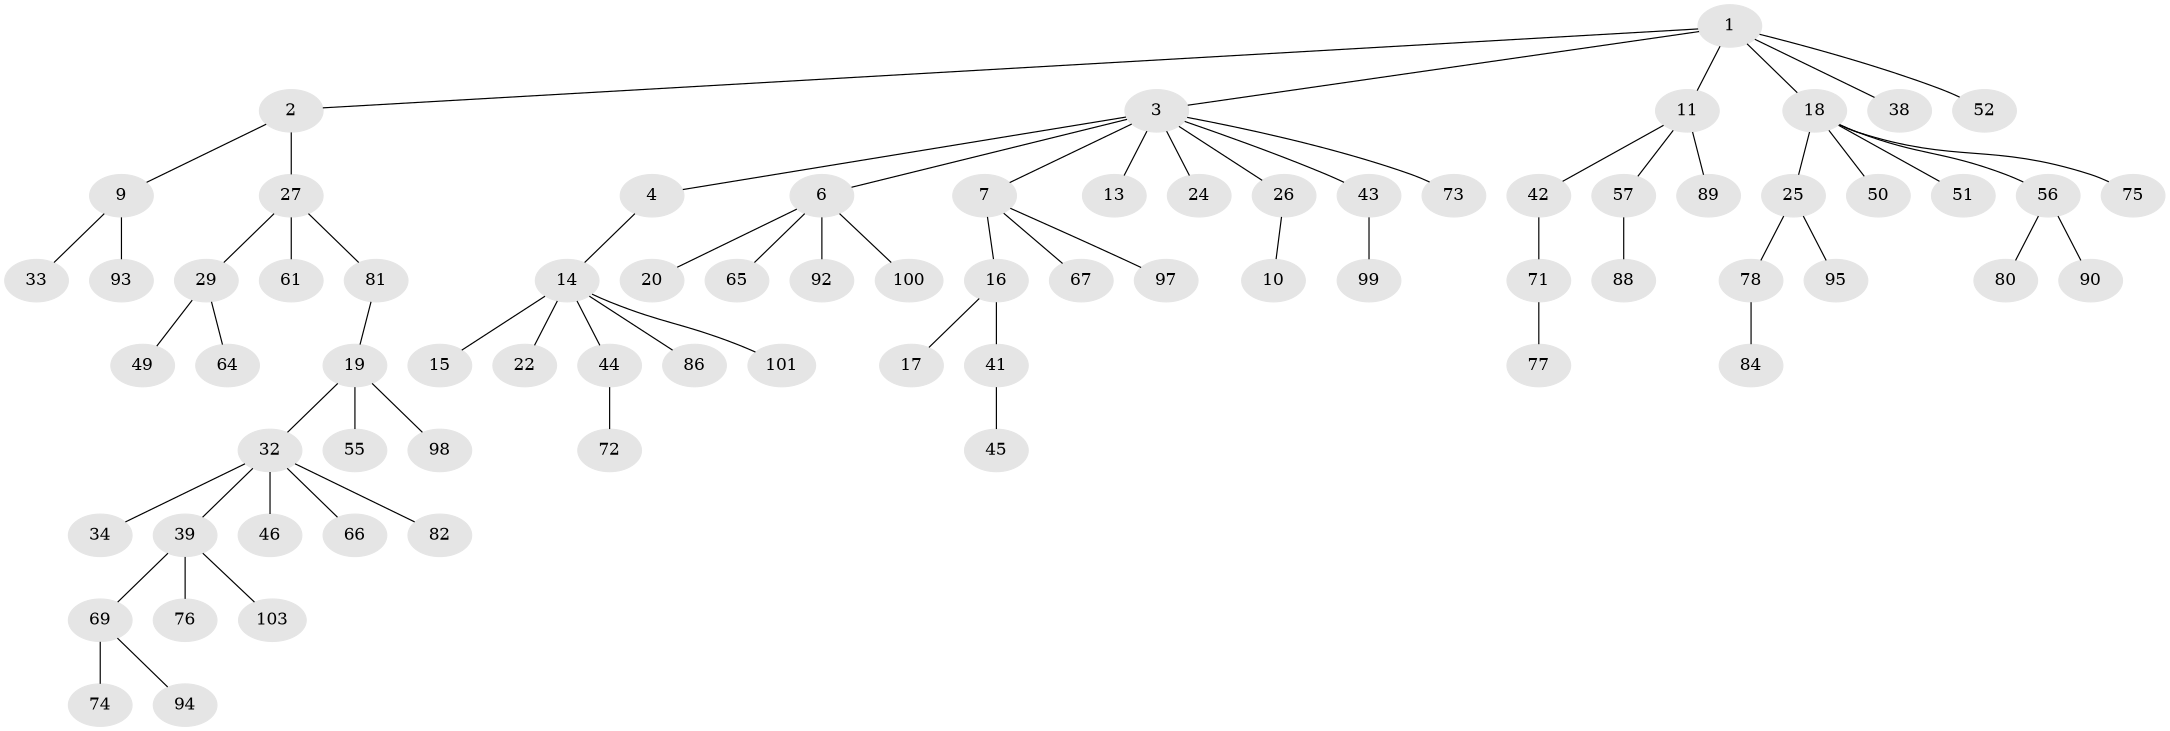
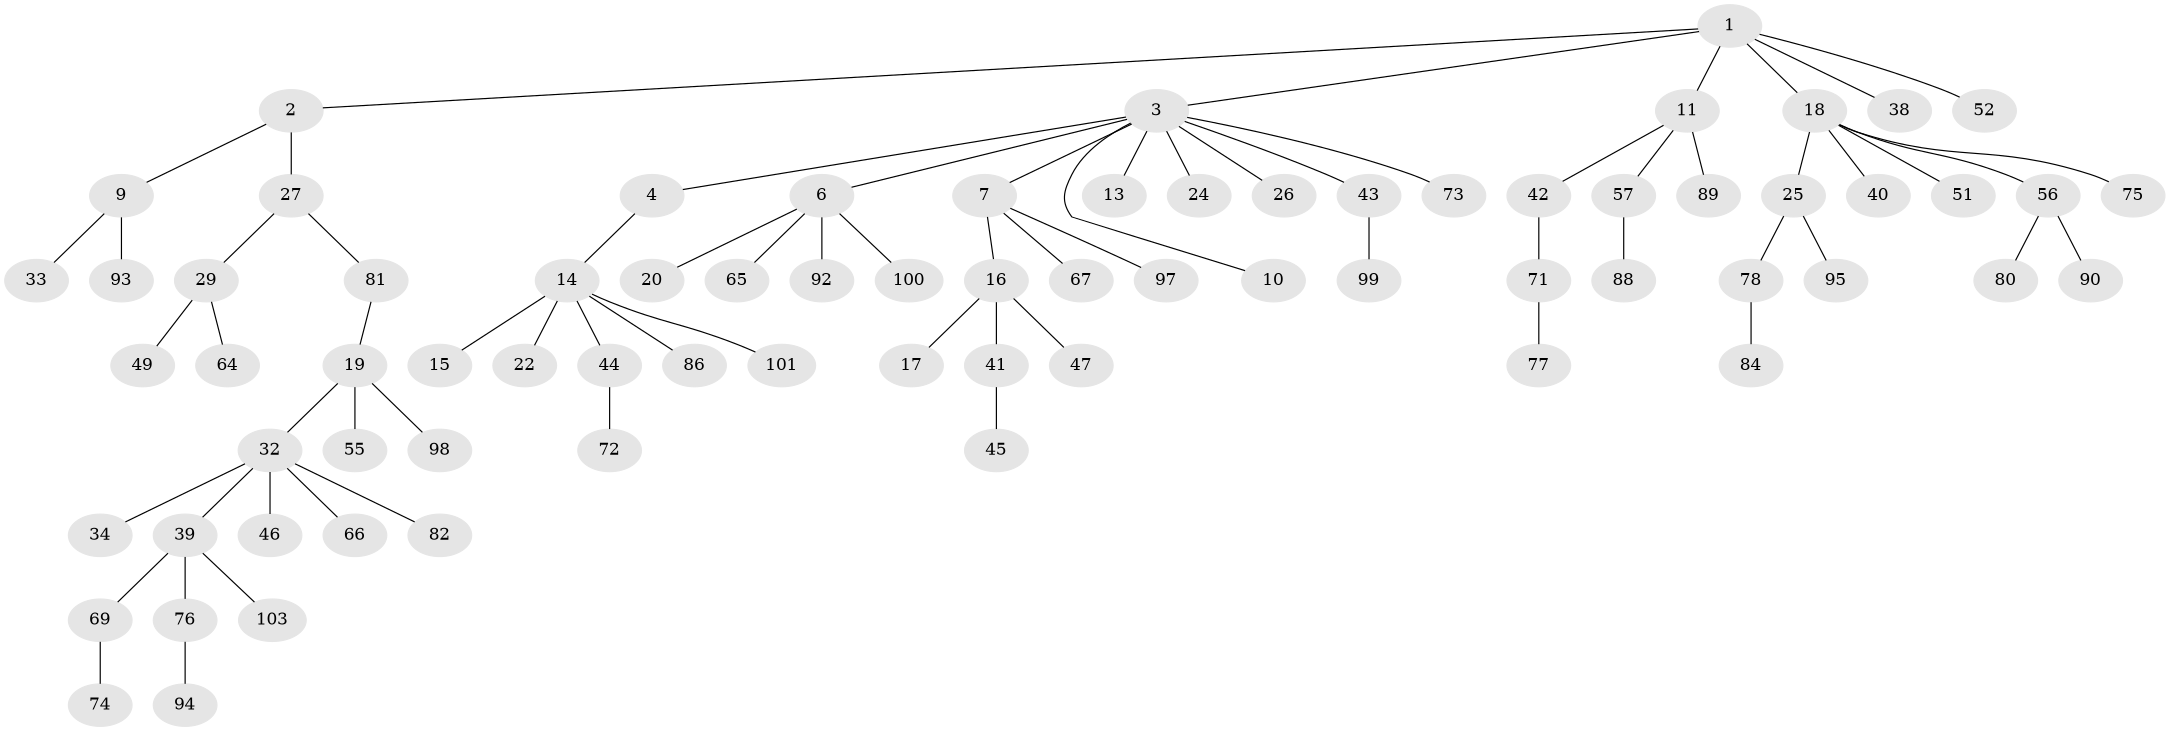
(1878, 196) -> (1878, 196)
(1279, 238) -> (1099, 225)
(291, 281) -> none
none -> (1081, 366)
(143, 663) -> (185, 663)
